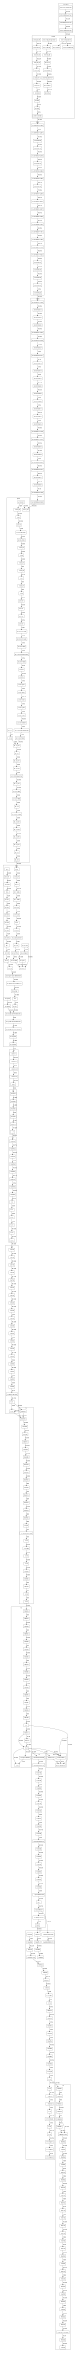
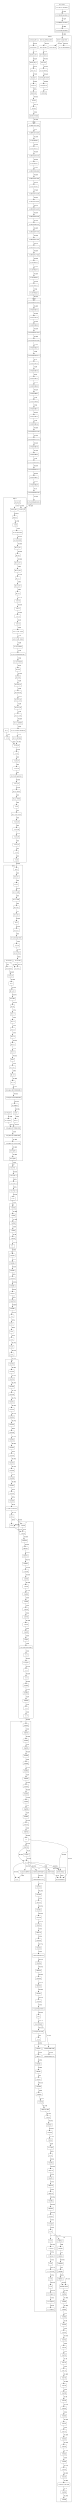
(22, 964) -> (11, 979)
none -> (38, 2079)
